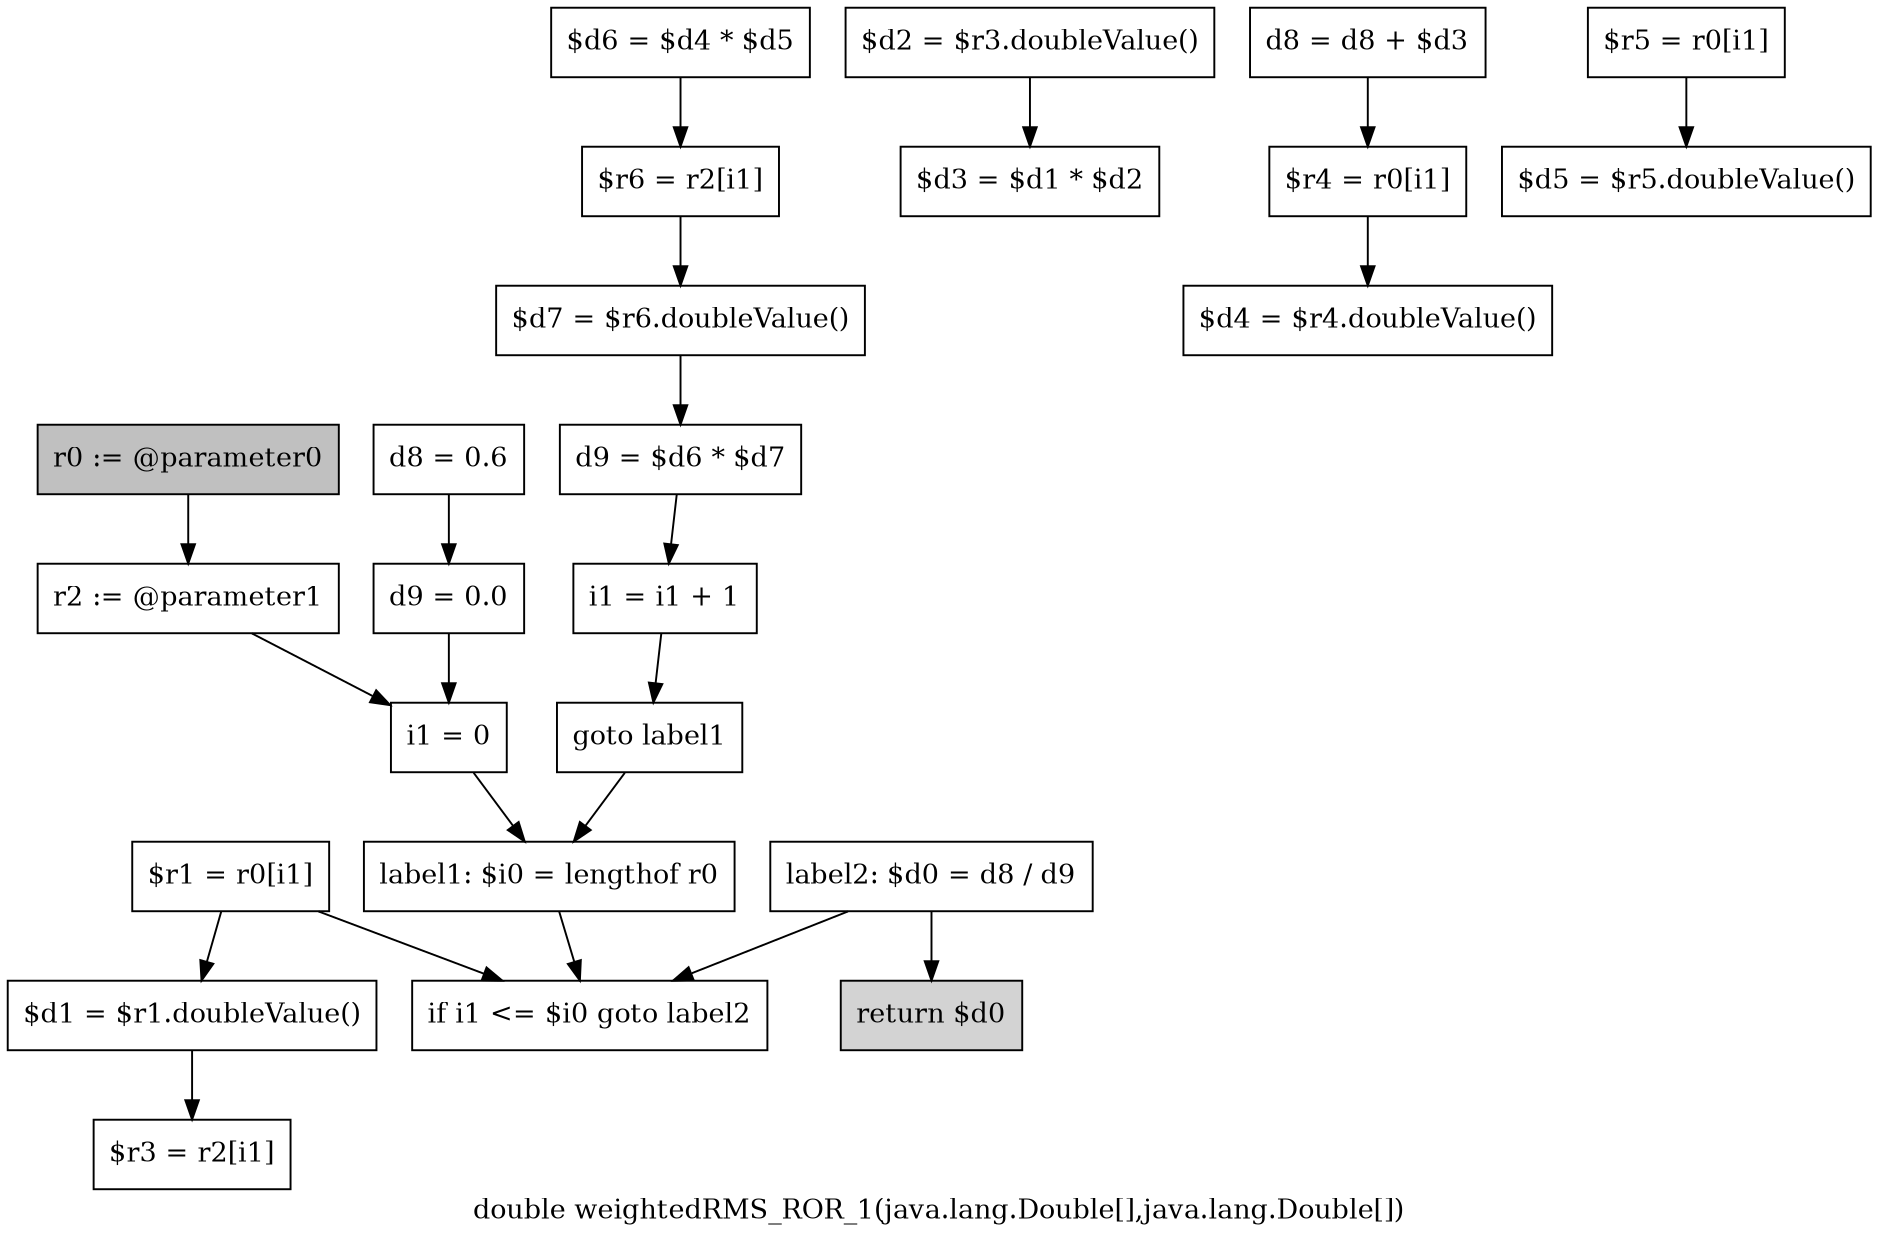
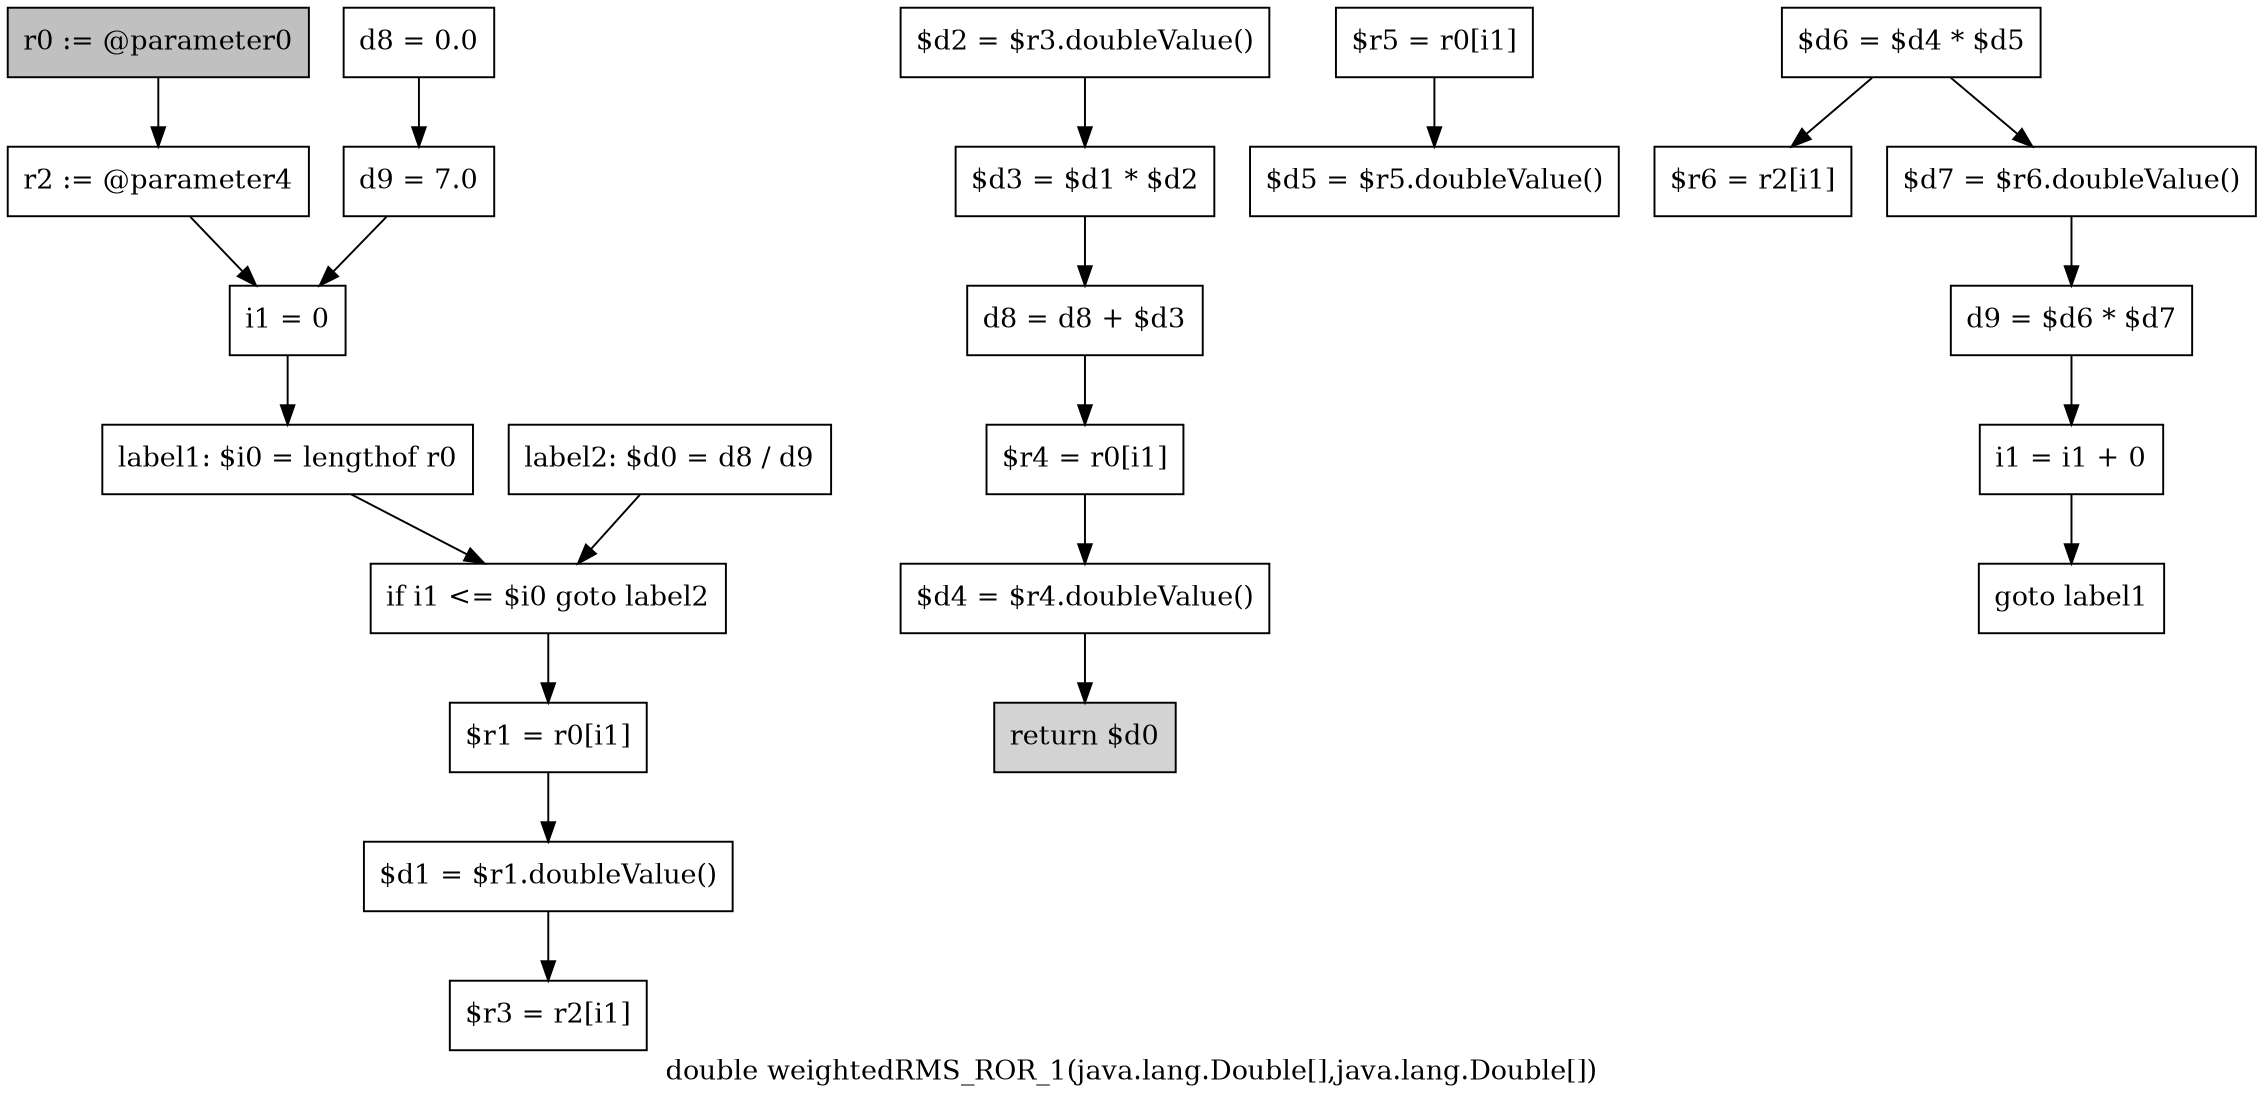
(681, 242) -> (1984, 106)
none -> (1085, 242)
(449, 459) -> (419, 42)
(188, 598) -> (158, 181)
(449, 598) -> (419, 181)
(665, 598) -> (2071, 459)
(605, 799) -> none
(931, 937) -> (1085, 659)
(401, 943) -> (548, 659)
